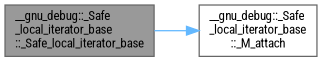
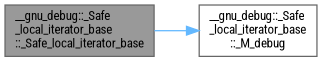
(258, 31) -> (258, 31)
